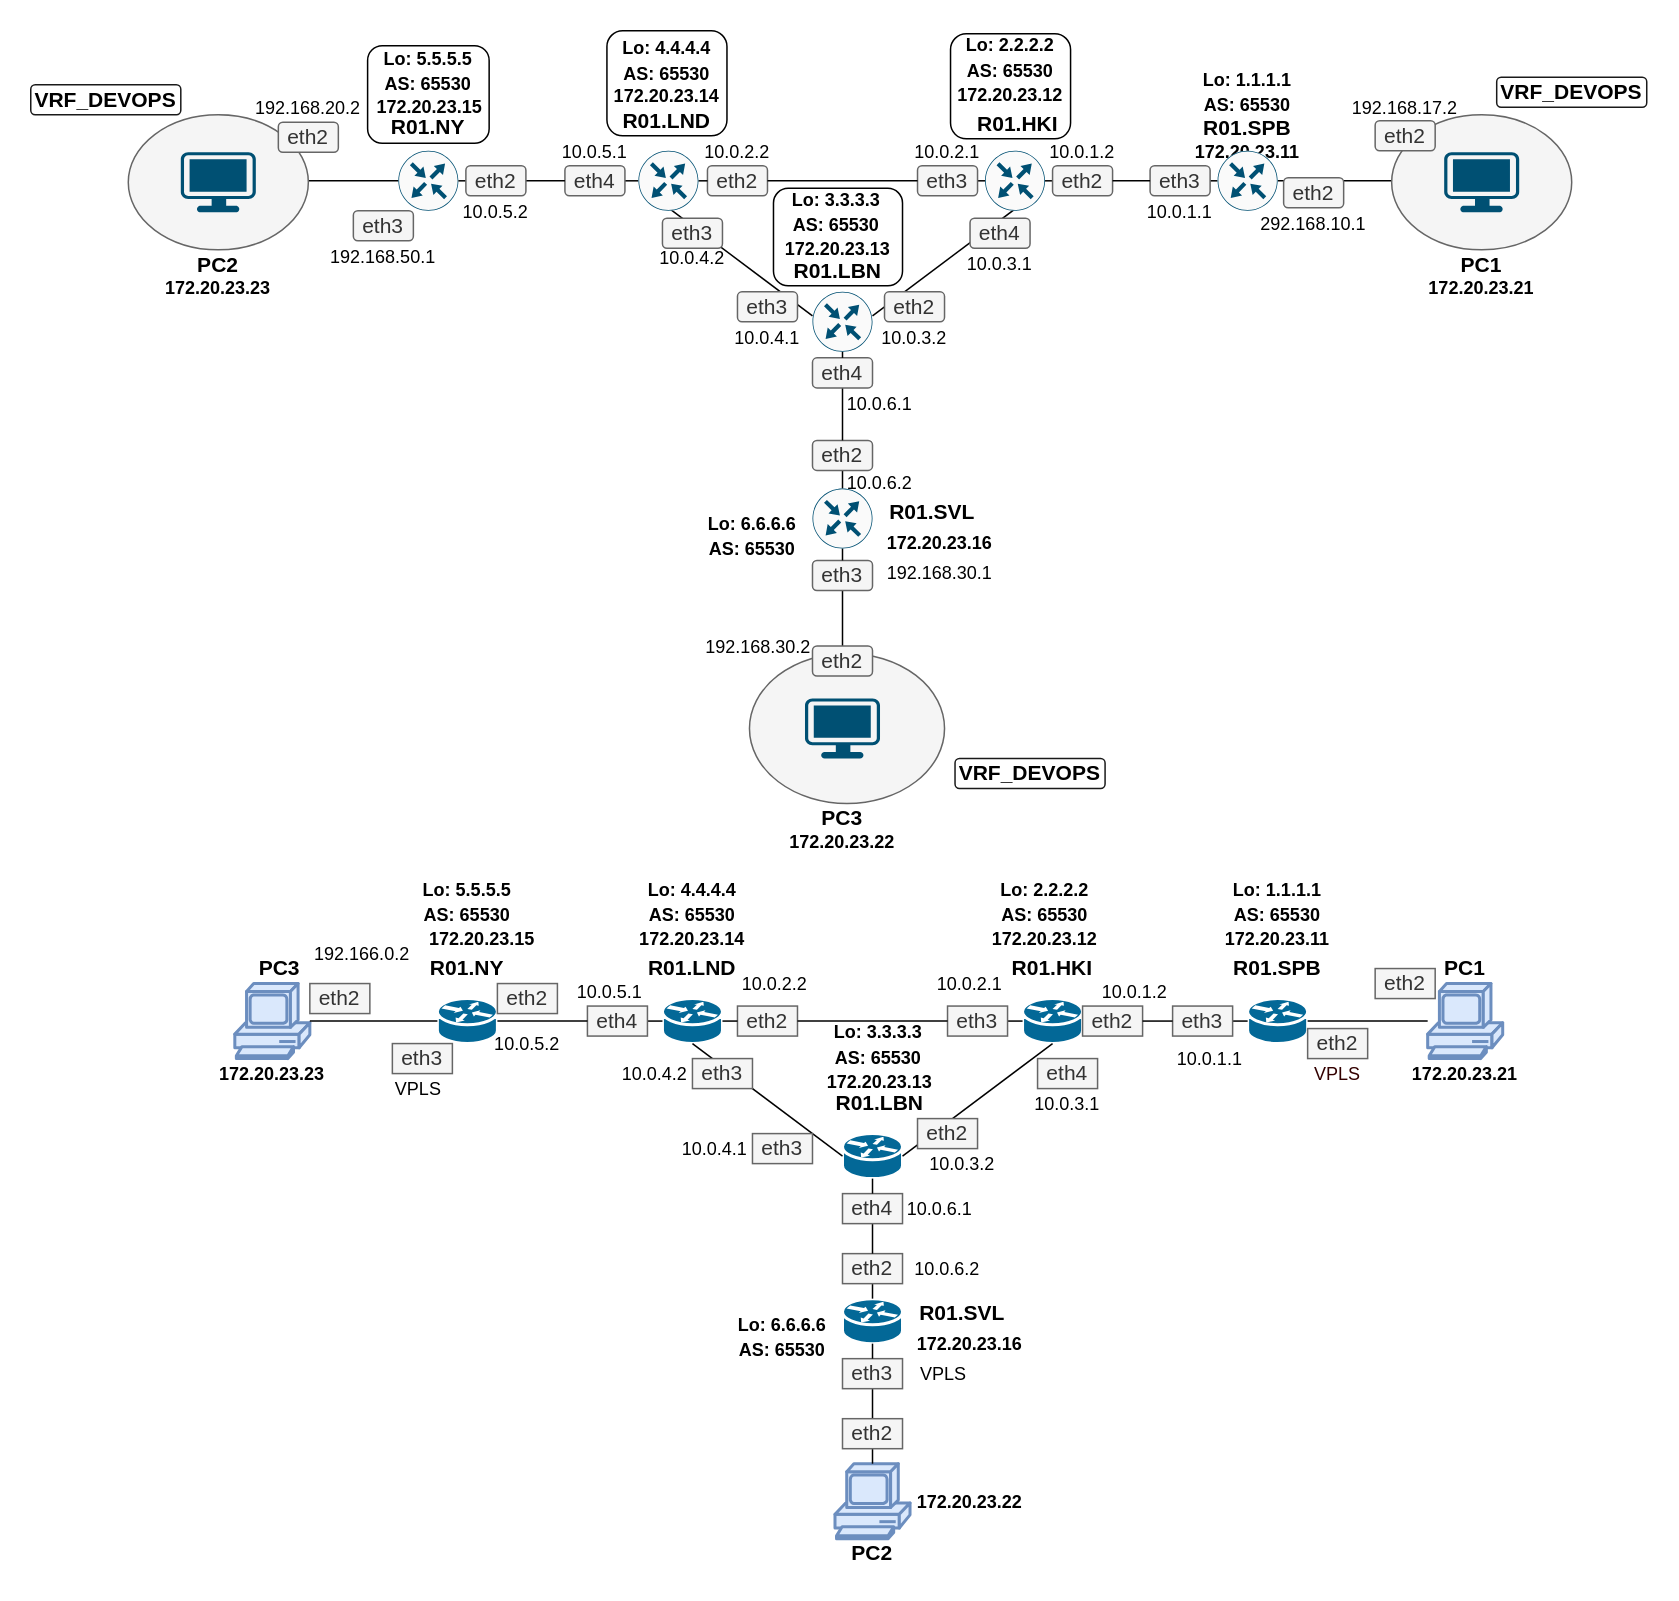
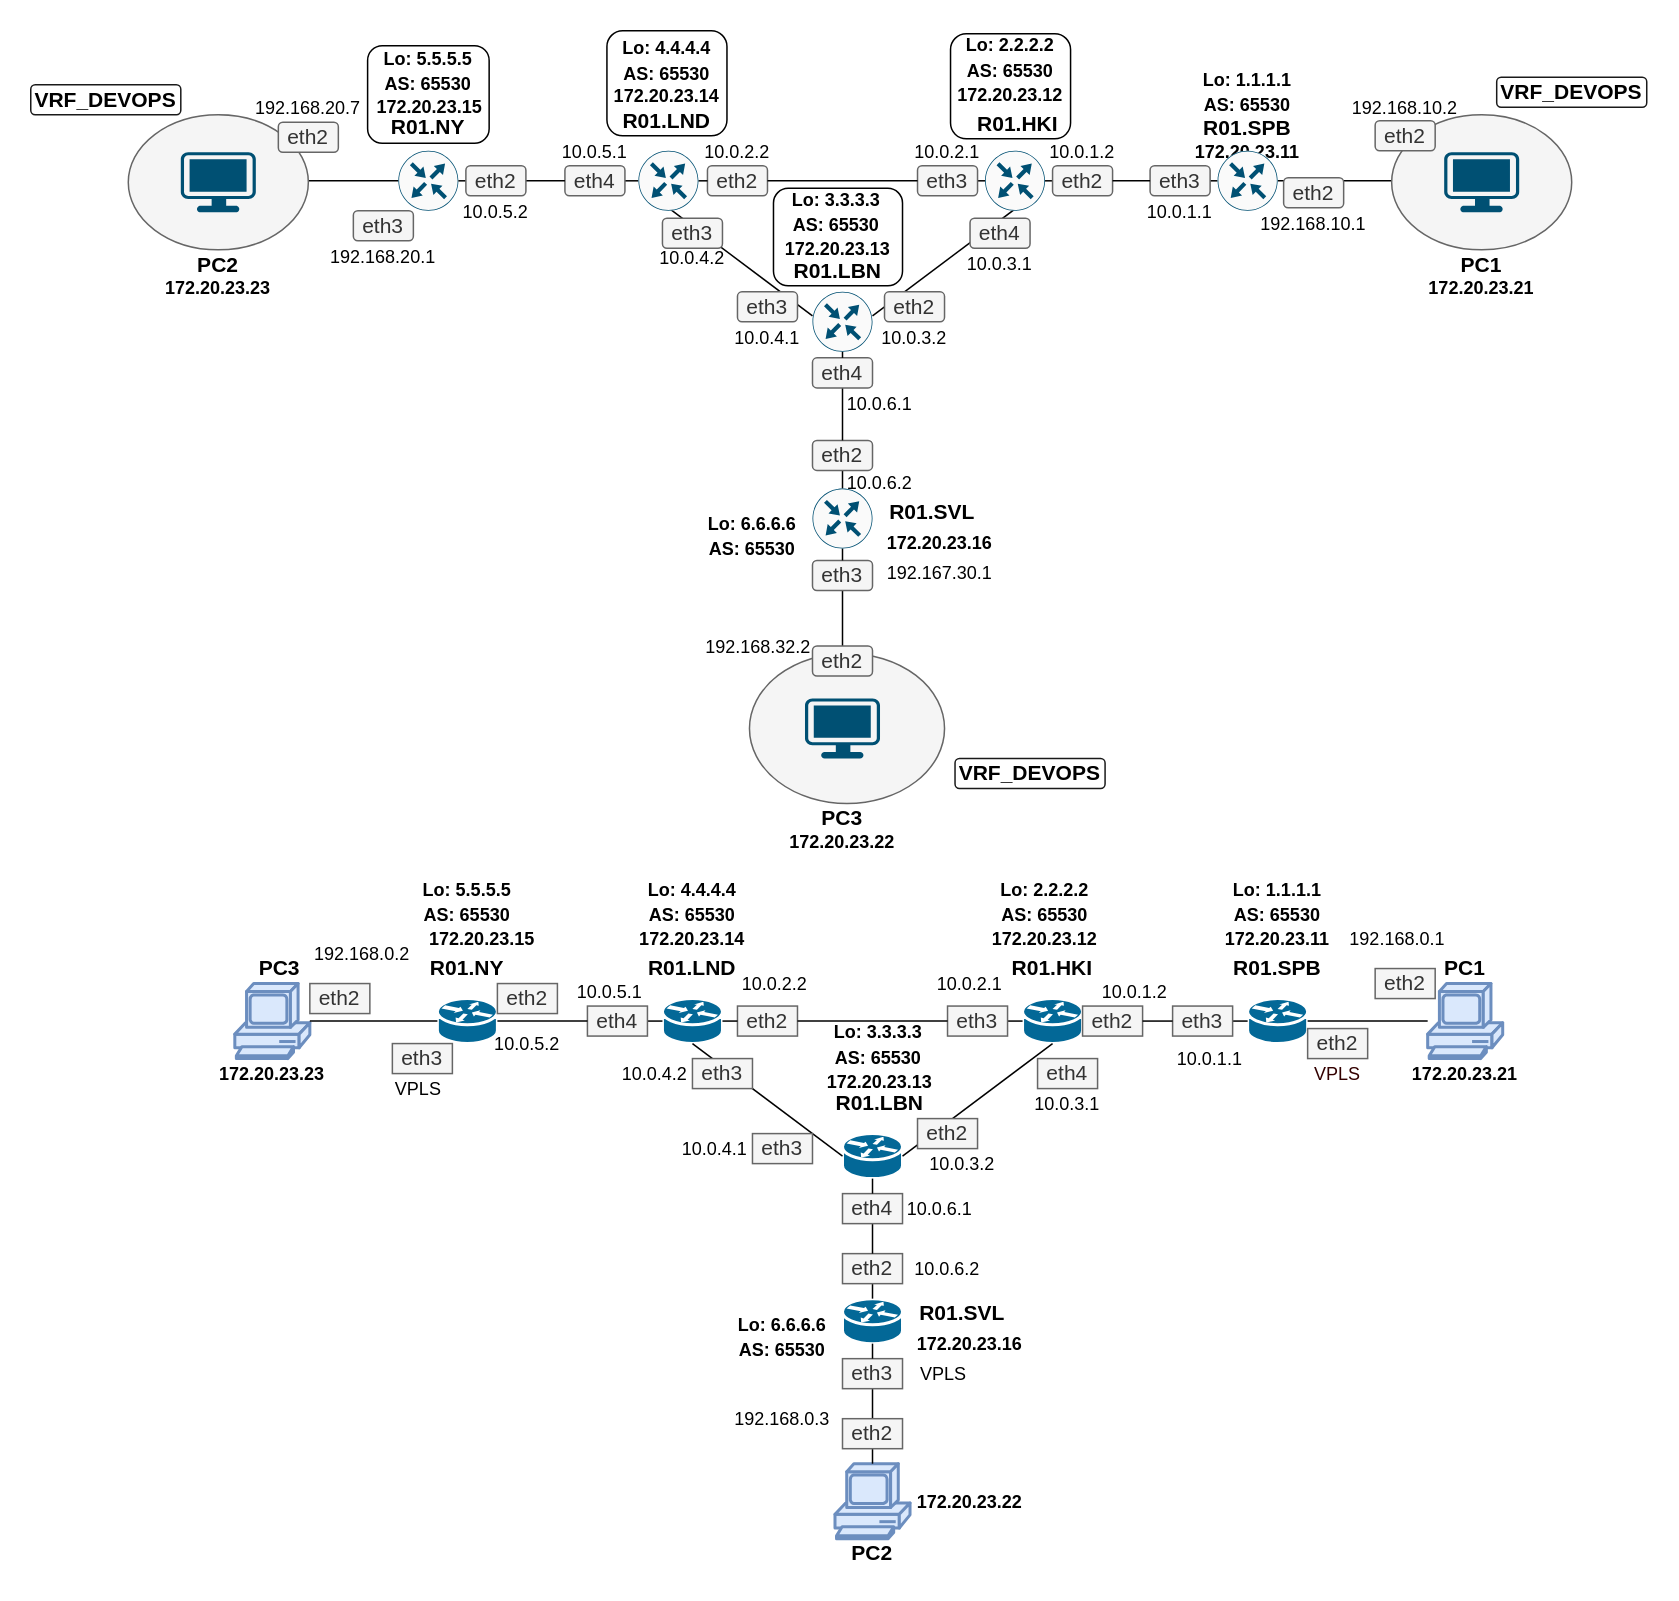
(308, 107) -> (308, 107)
(1405, 107) -> (1405, 107)
(1313, 223) -> (1313, 223)
(383, 256) -> (383, 256)
(940, 572) -> (940, 572)
(758, 646) -> (758, 646)
none -> (1397, 938)
(362, 953) -> (362, 953)
none -> (782, 1418)
